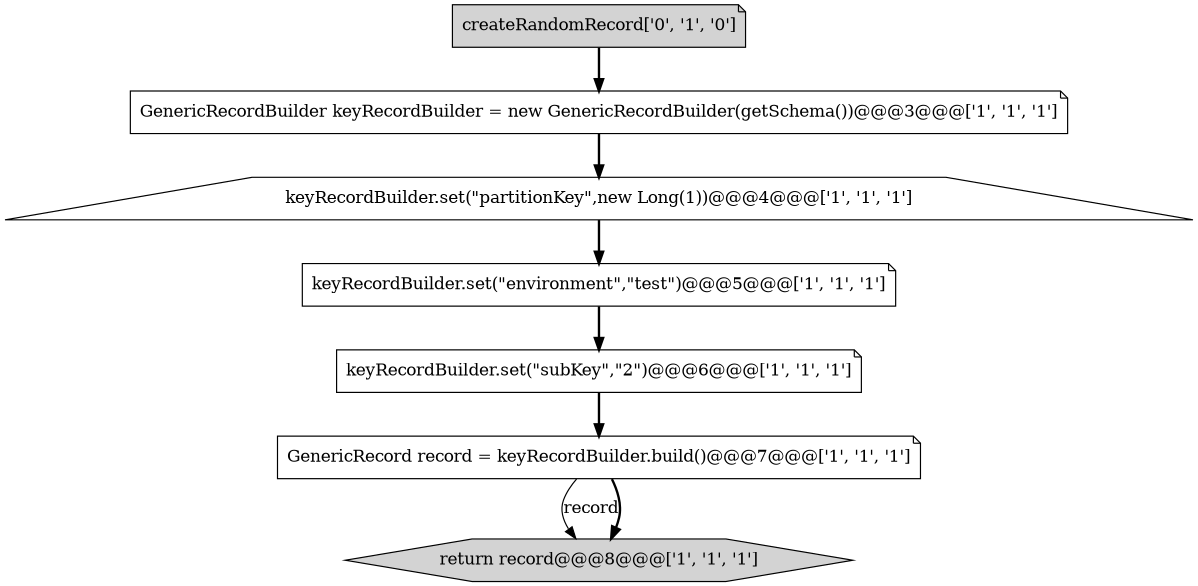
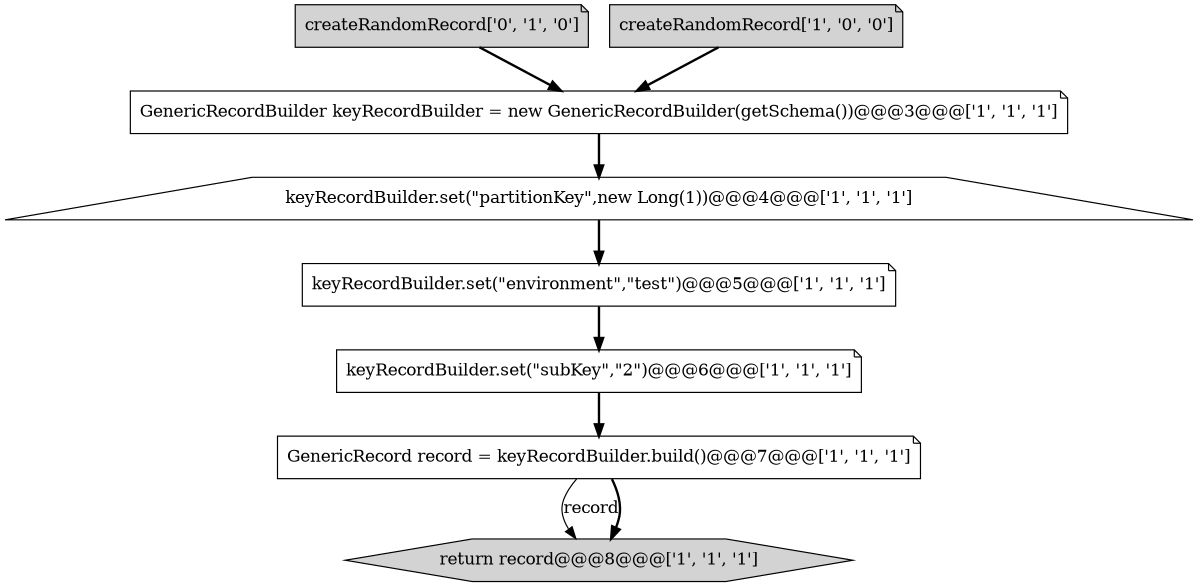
none -> (756, 26)
